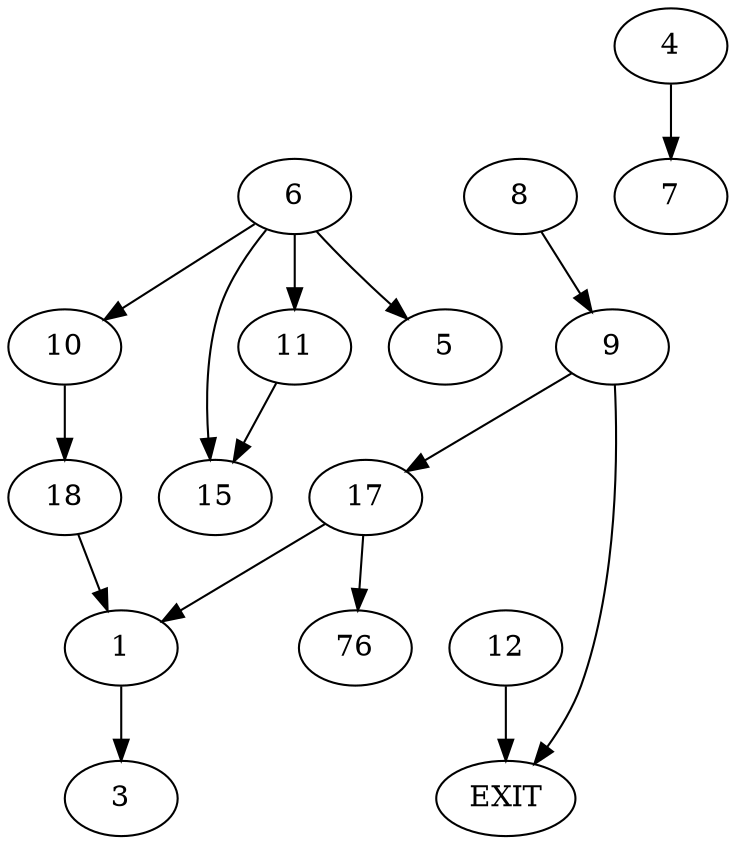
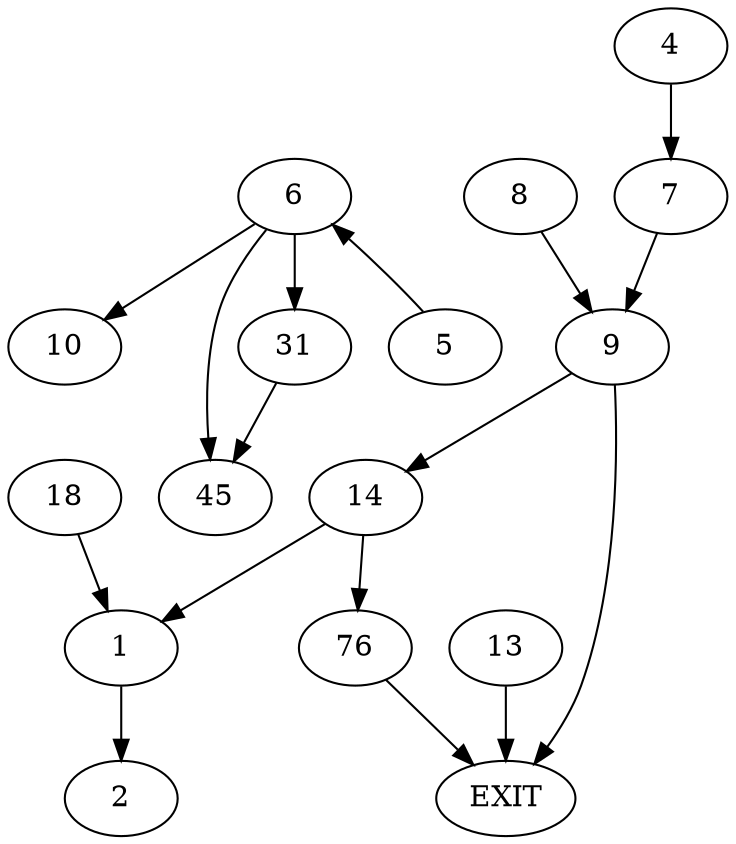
none -> (646, 262)
(353, 269) -> (387, 274)
(295, 347) -> (295, 347)
(65, 412) -> none
(215, 497) -> (215, 497)
(366, 497) -> (366, 497)
(506, 648) -> (506, 648)
none -> (422, 715)
(121, 798) -> (121, 798)
